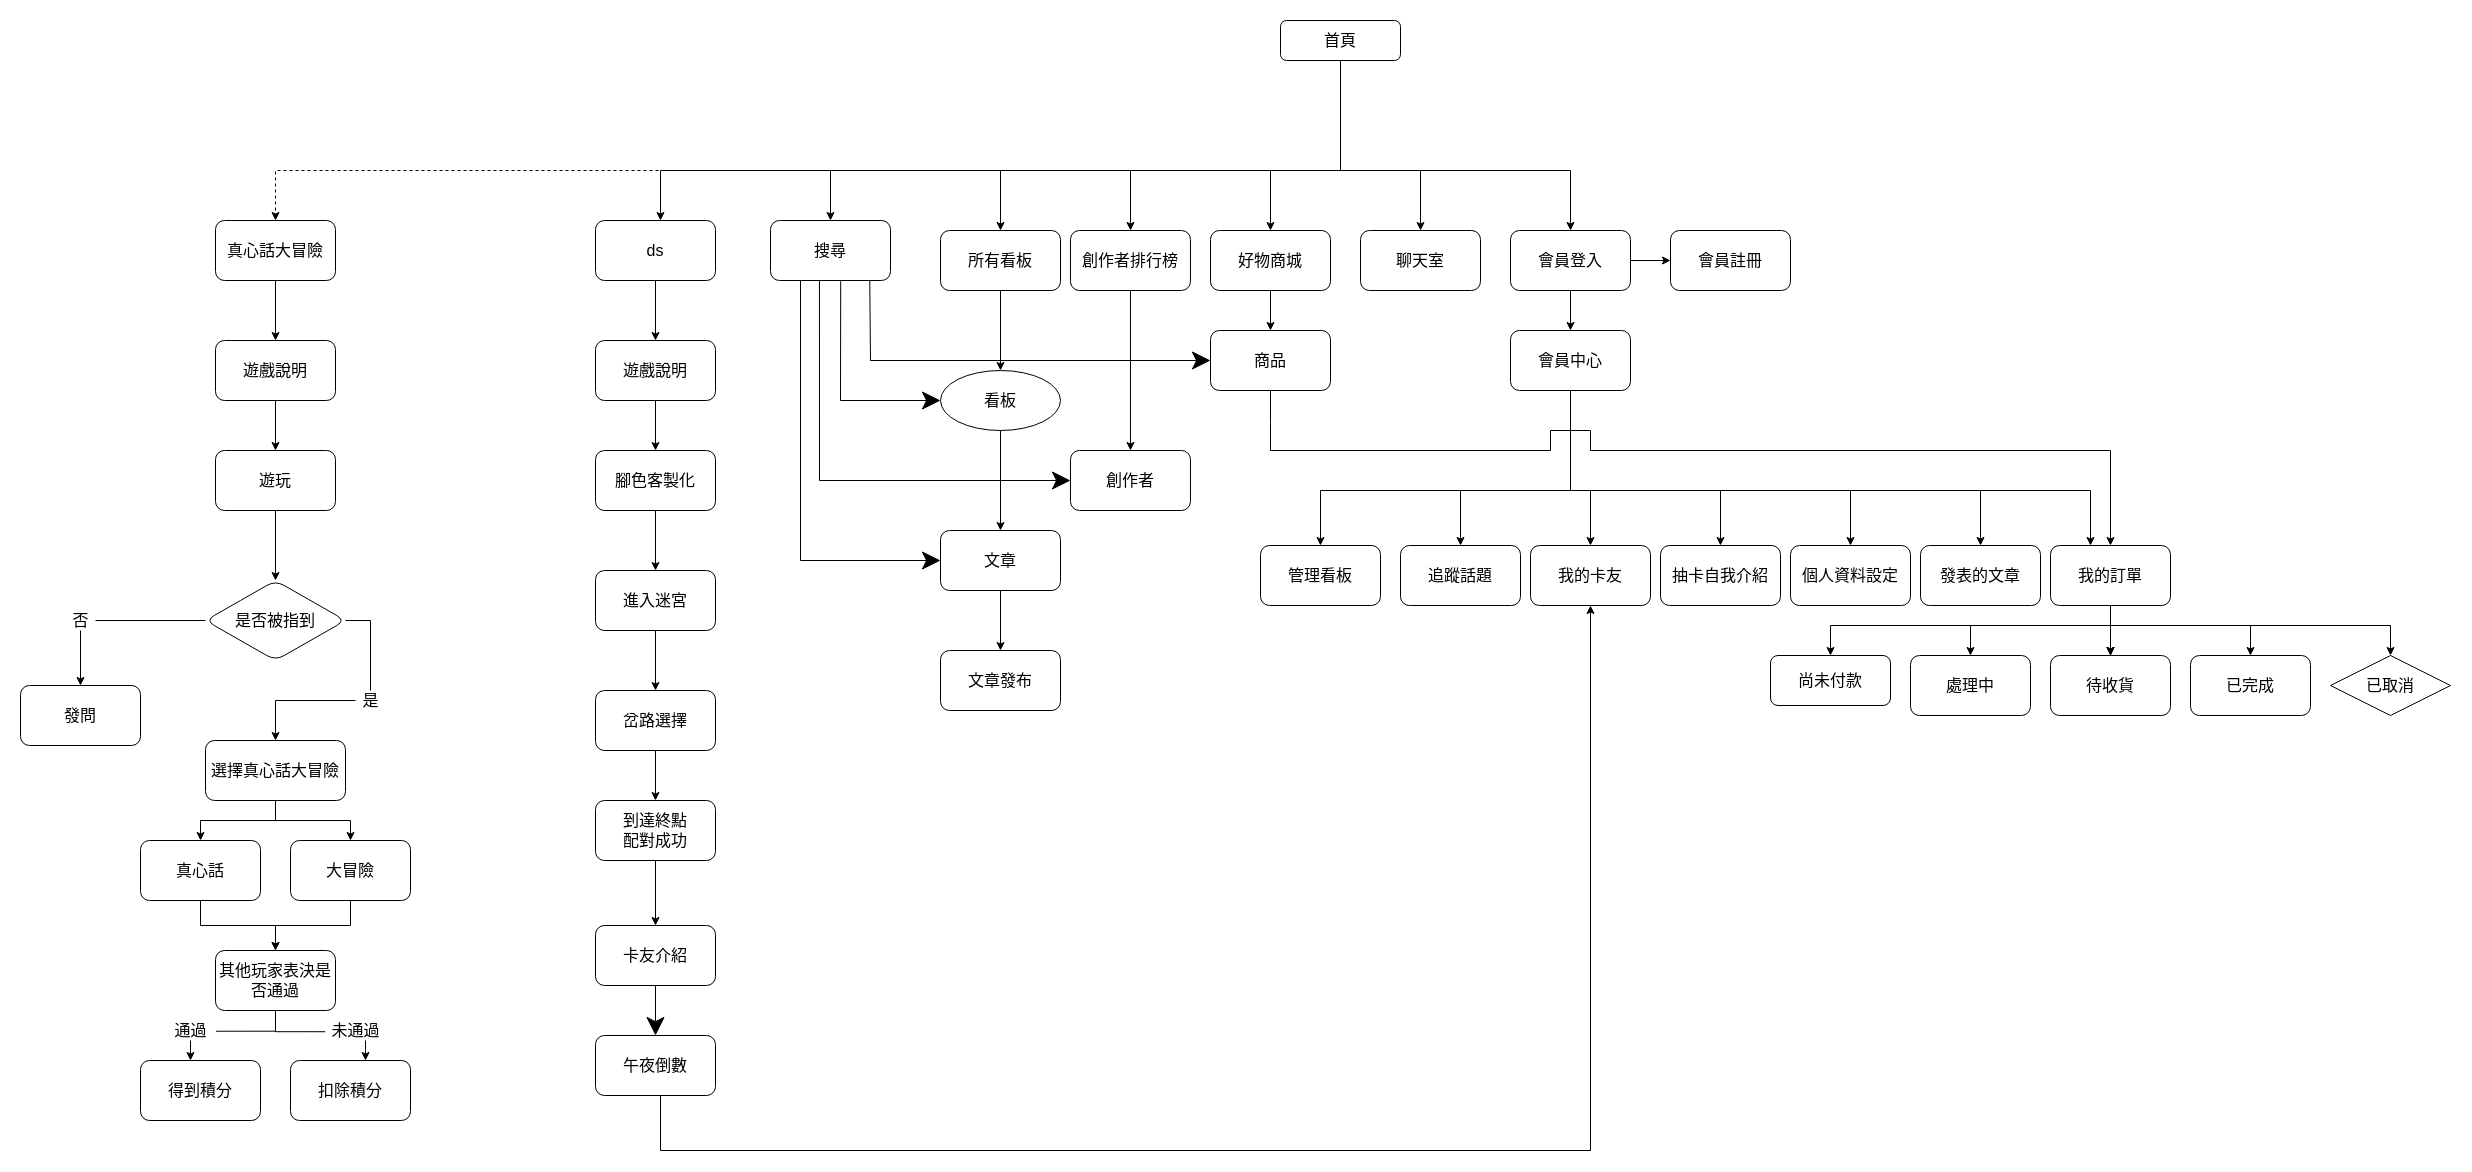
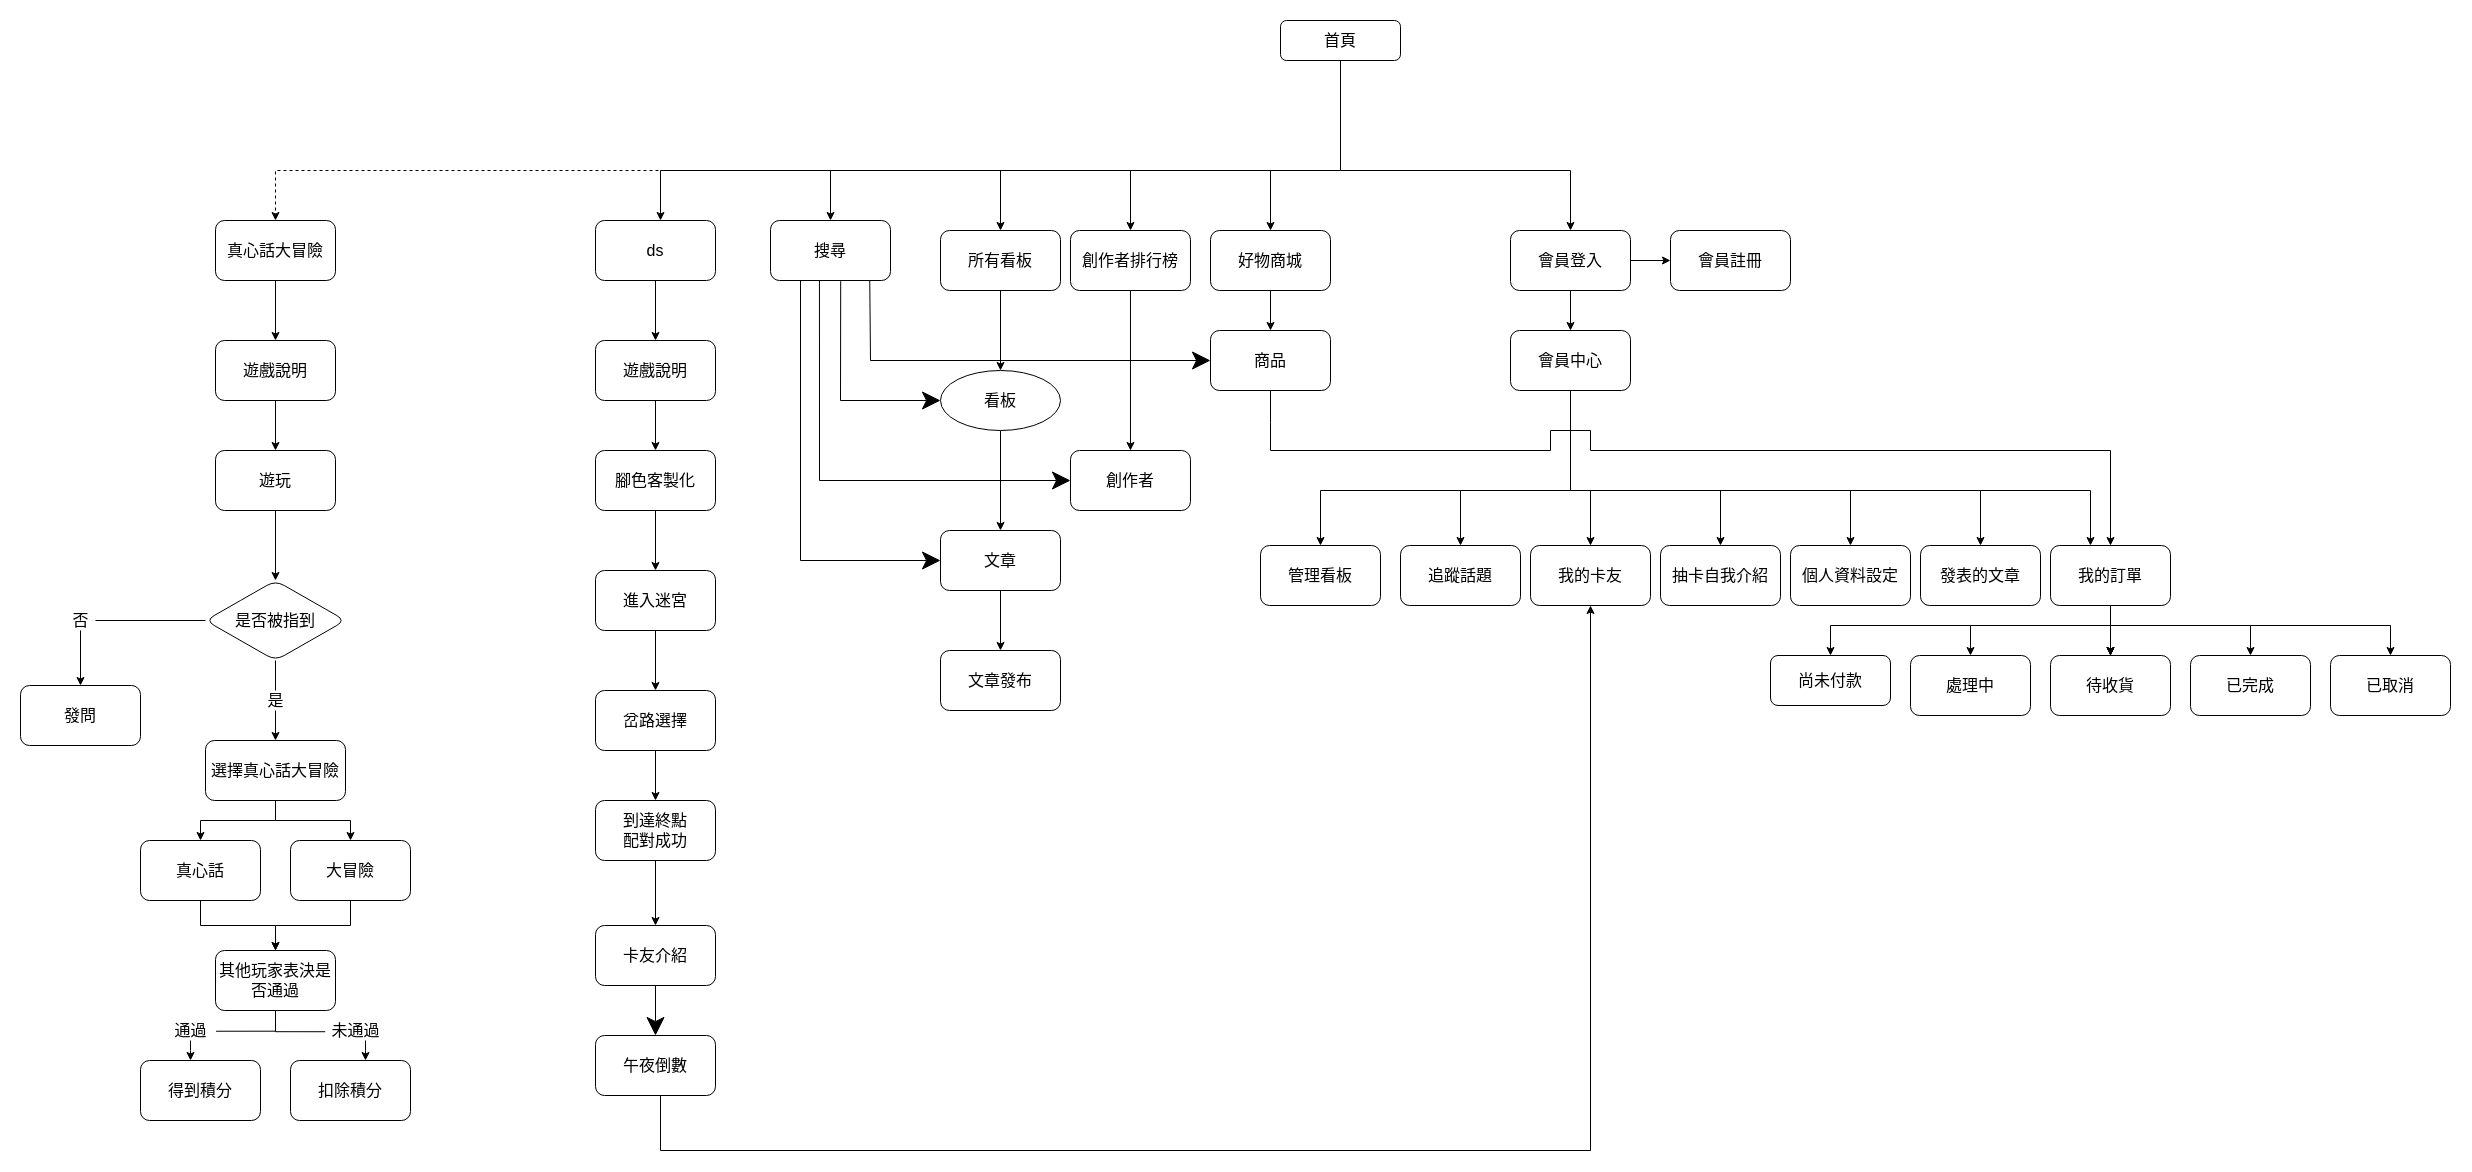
(1421, 198) -> none
(1421, 261) -> none
(2391, 686) -> (2391, 686)
(371, 701) -> (276, 701)
